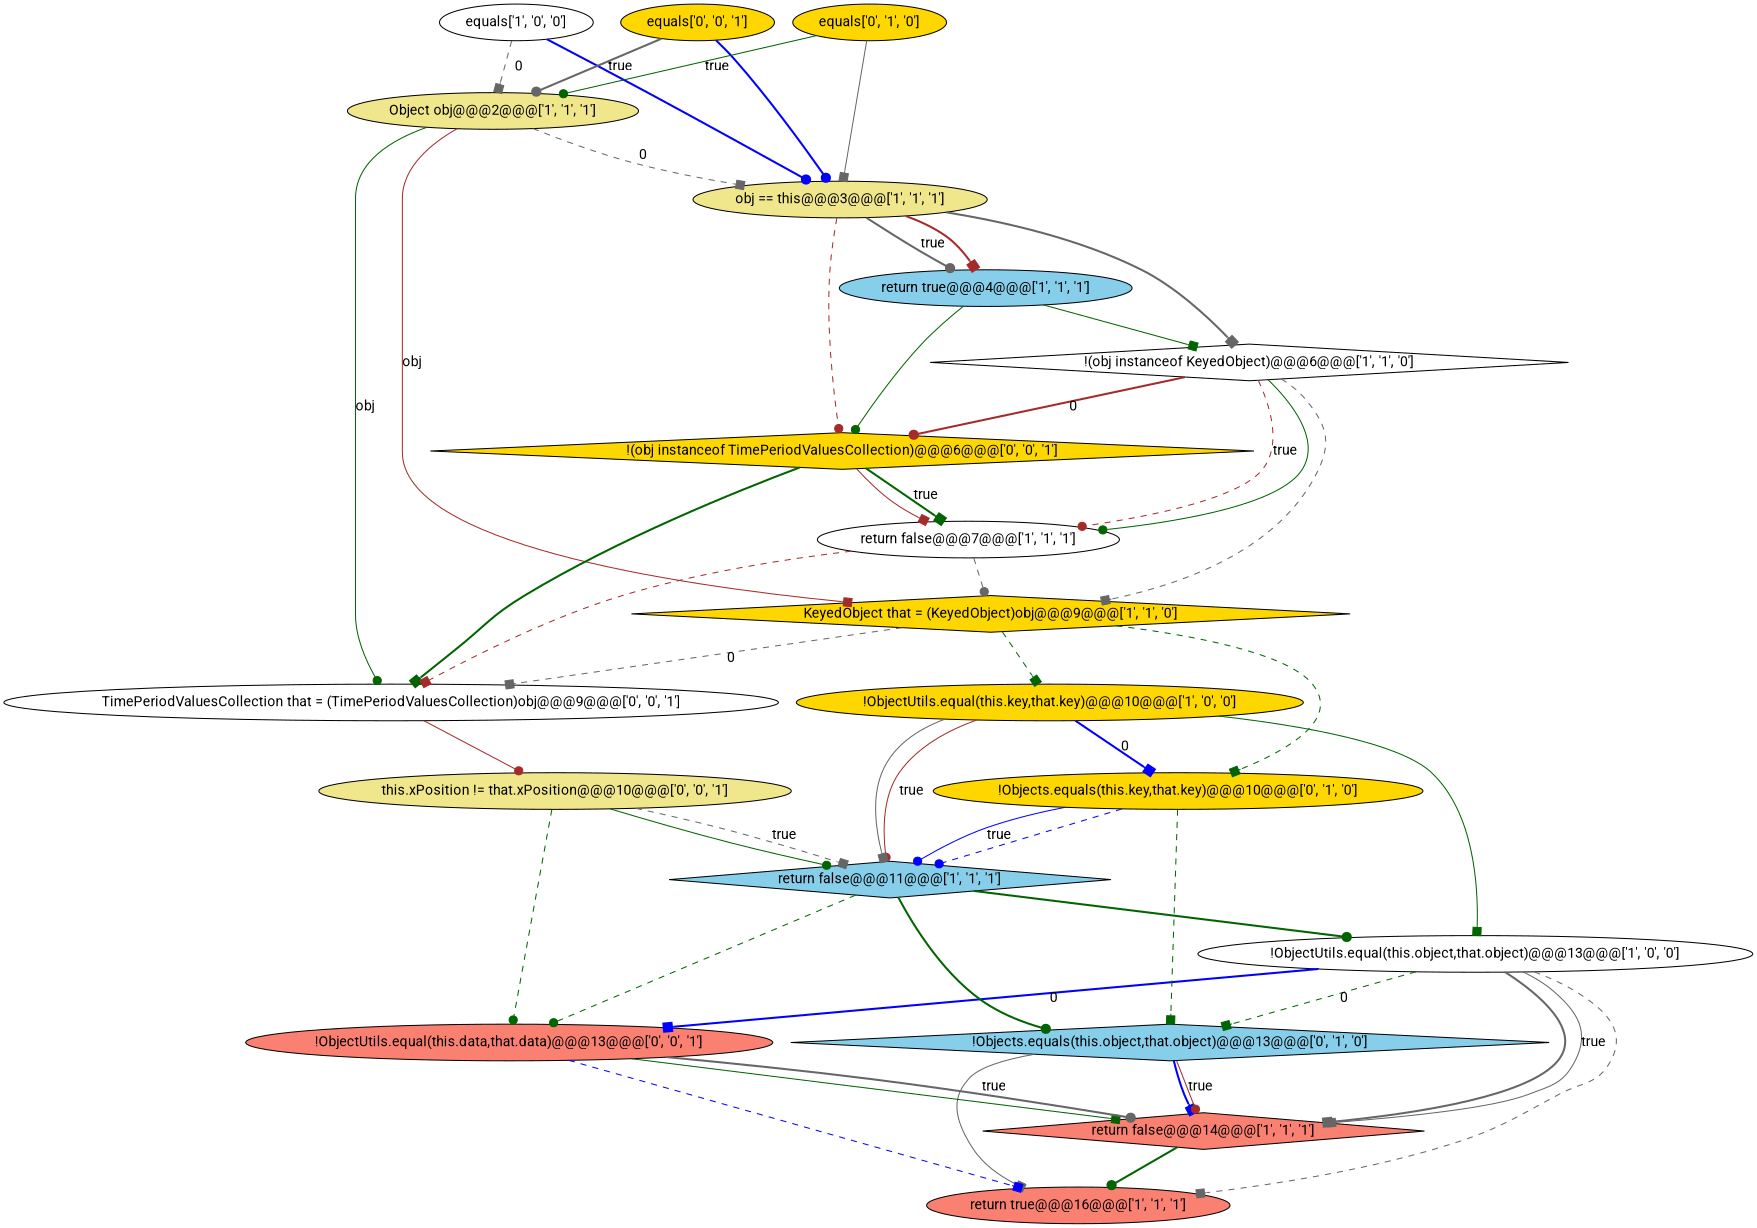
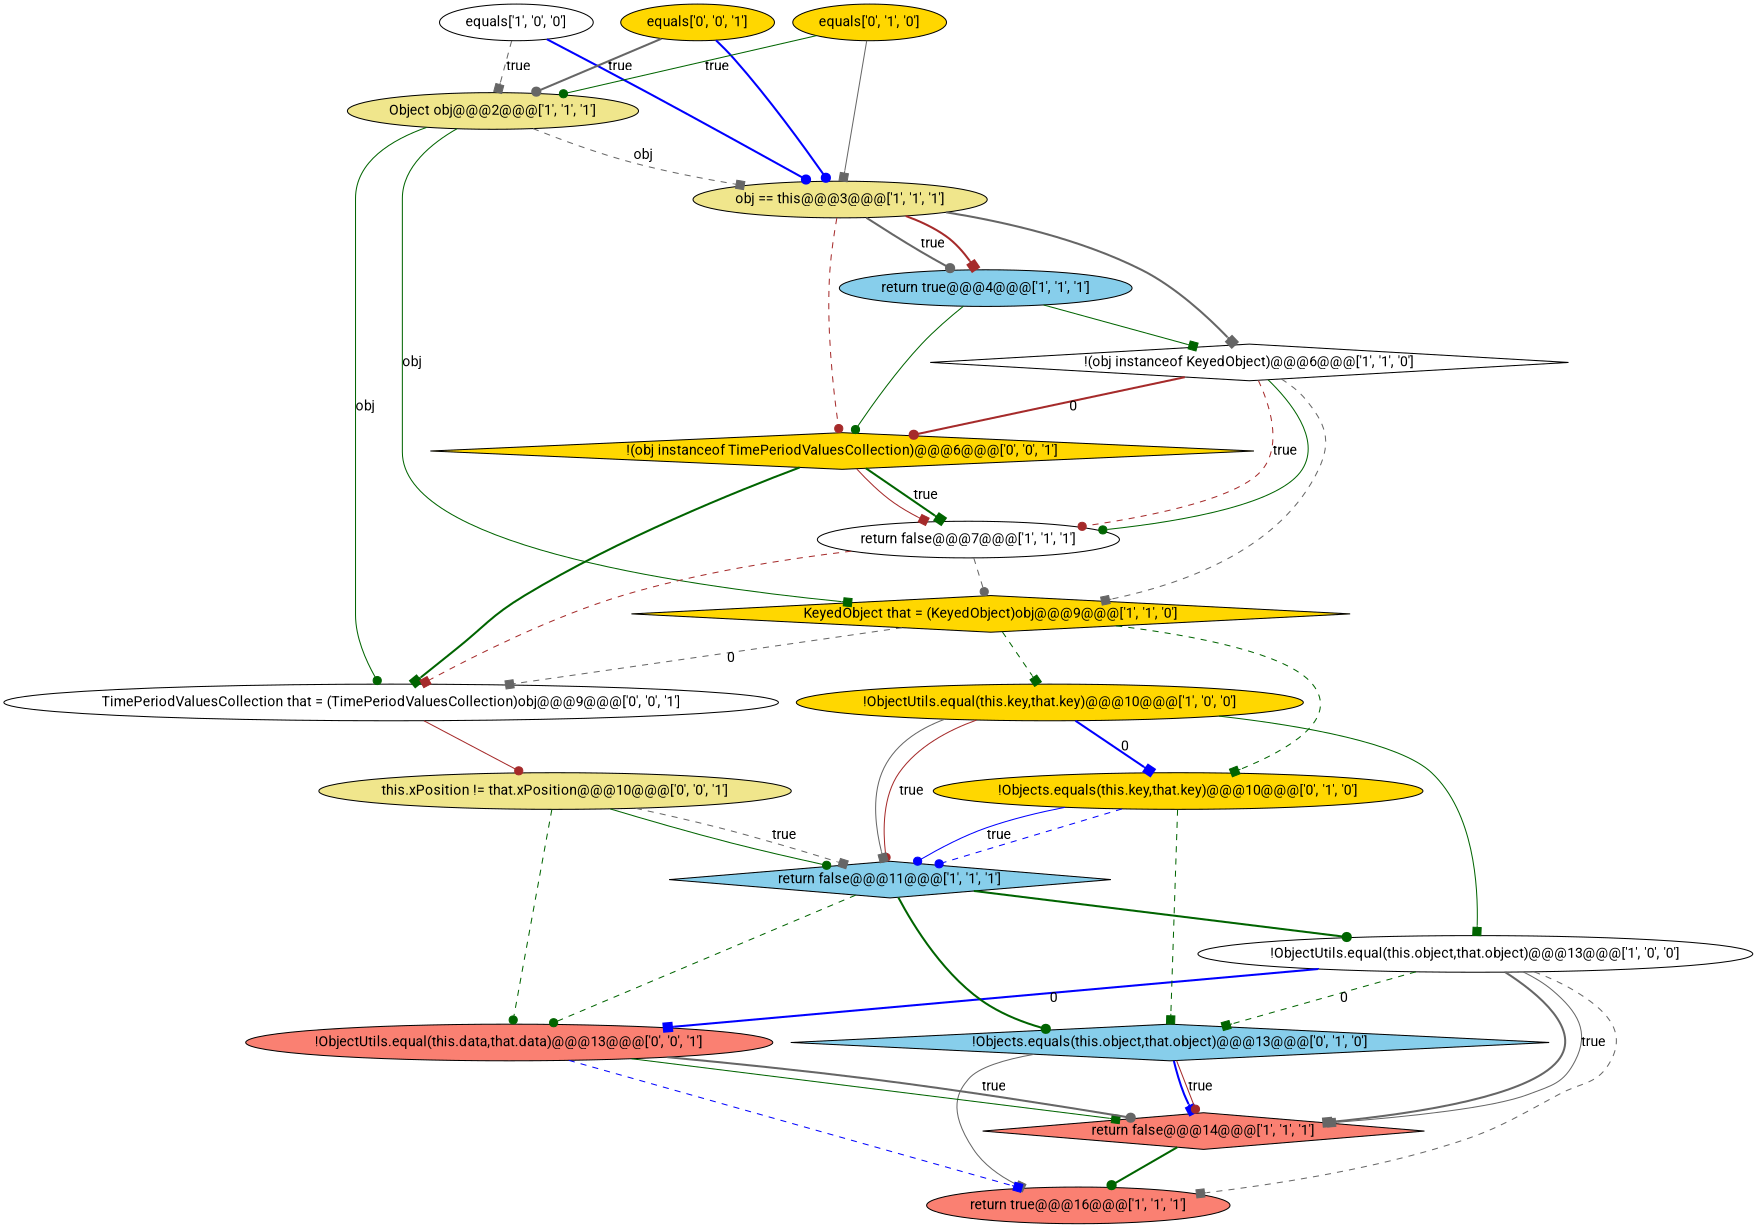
(519, 67) -> (519, 67)
(643, 155) -> (643, 155)
(441, 506) -> (441, 506)
